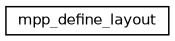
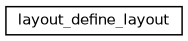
(87, 21) -> (94, 21)
